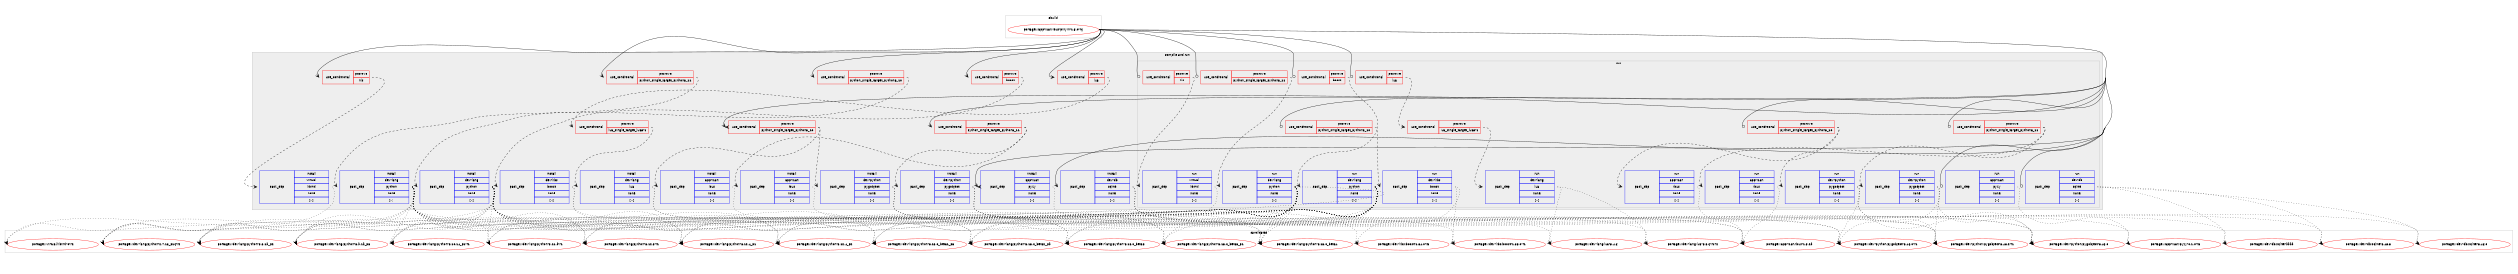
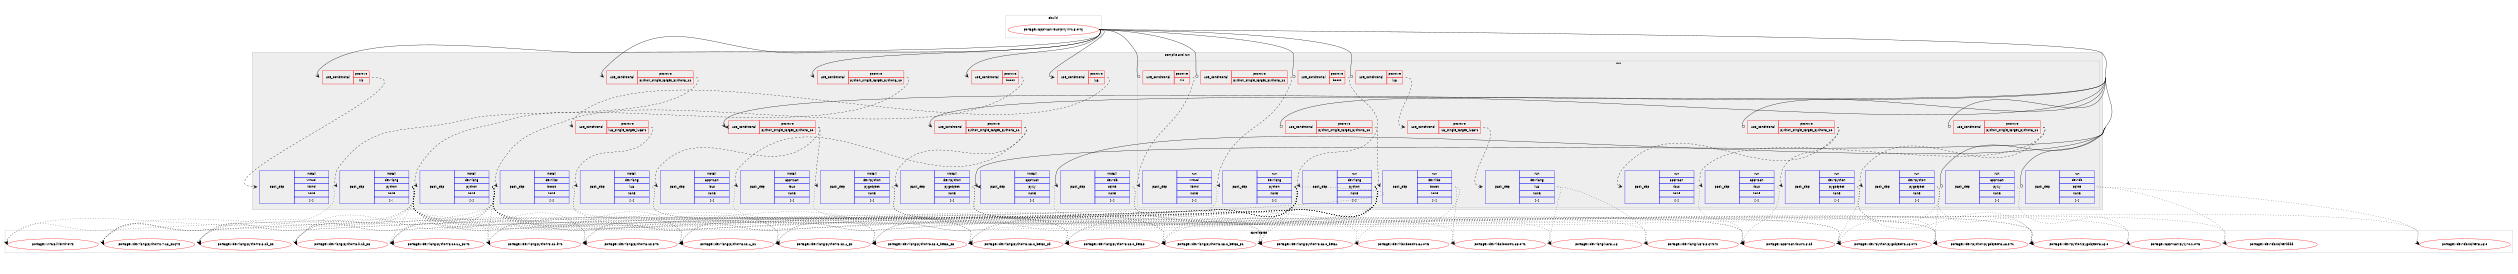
(2368, 244) -> none
